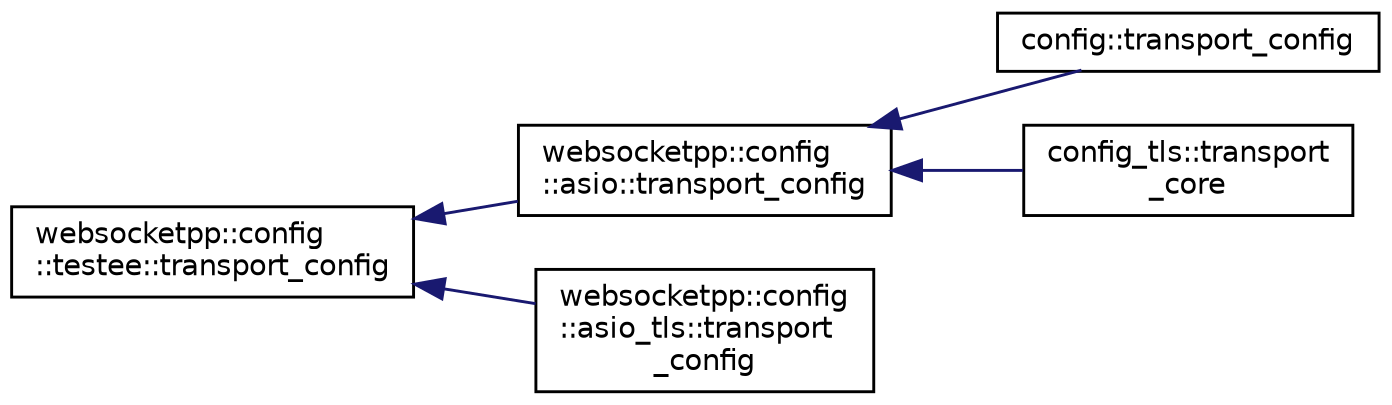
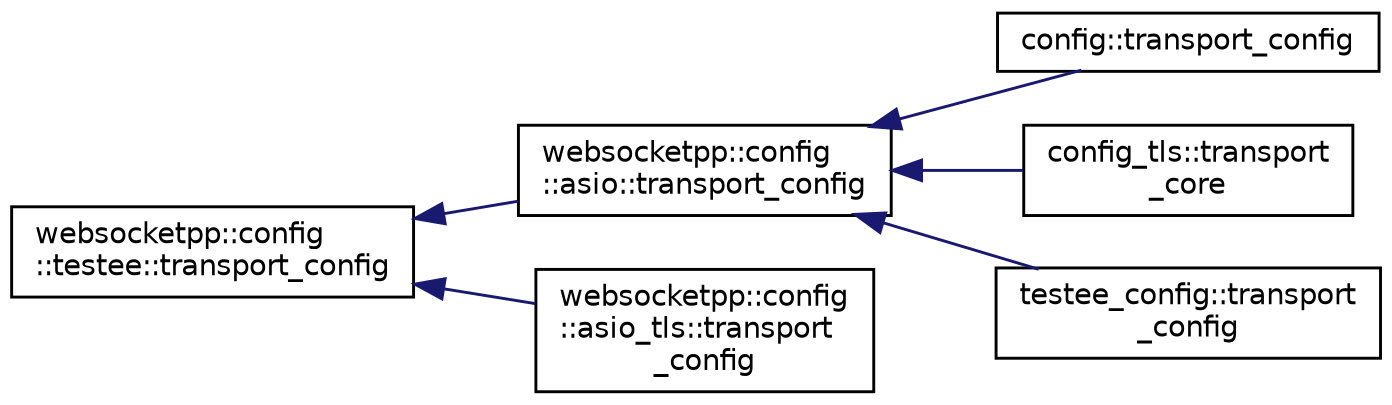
none -> (1188, 313)
